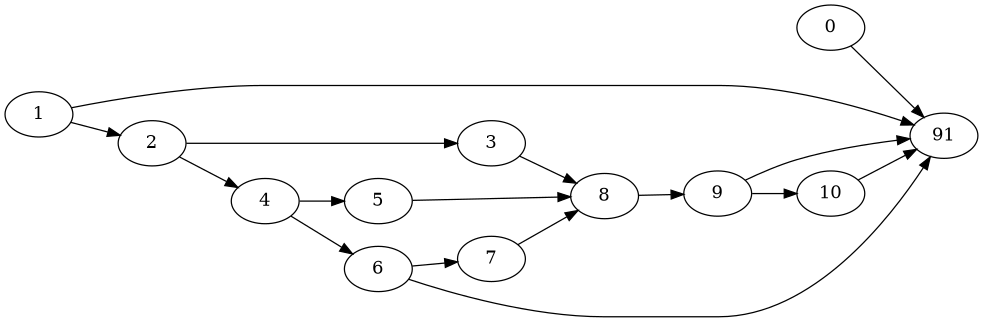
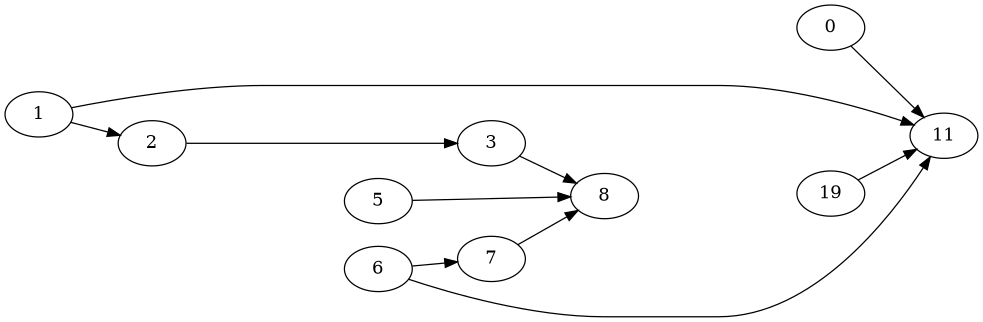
(944, 136) -> (944, 136)
(718, 194) -> none
(831, 194) -> (831, 194)
(265, 201) -> none
